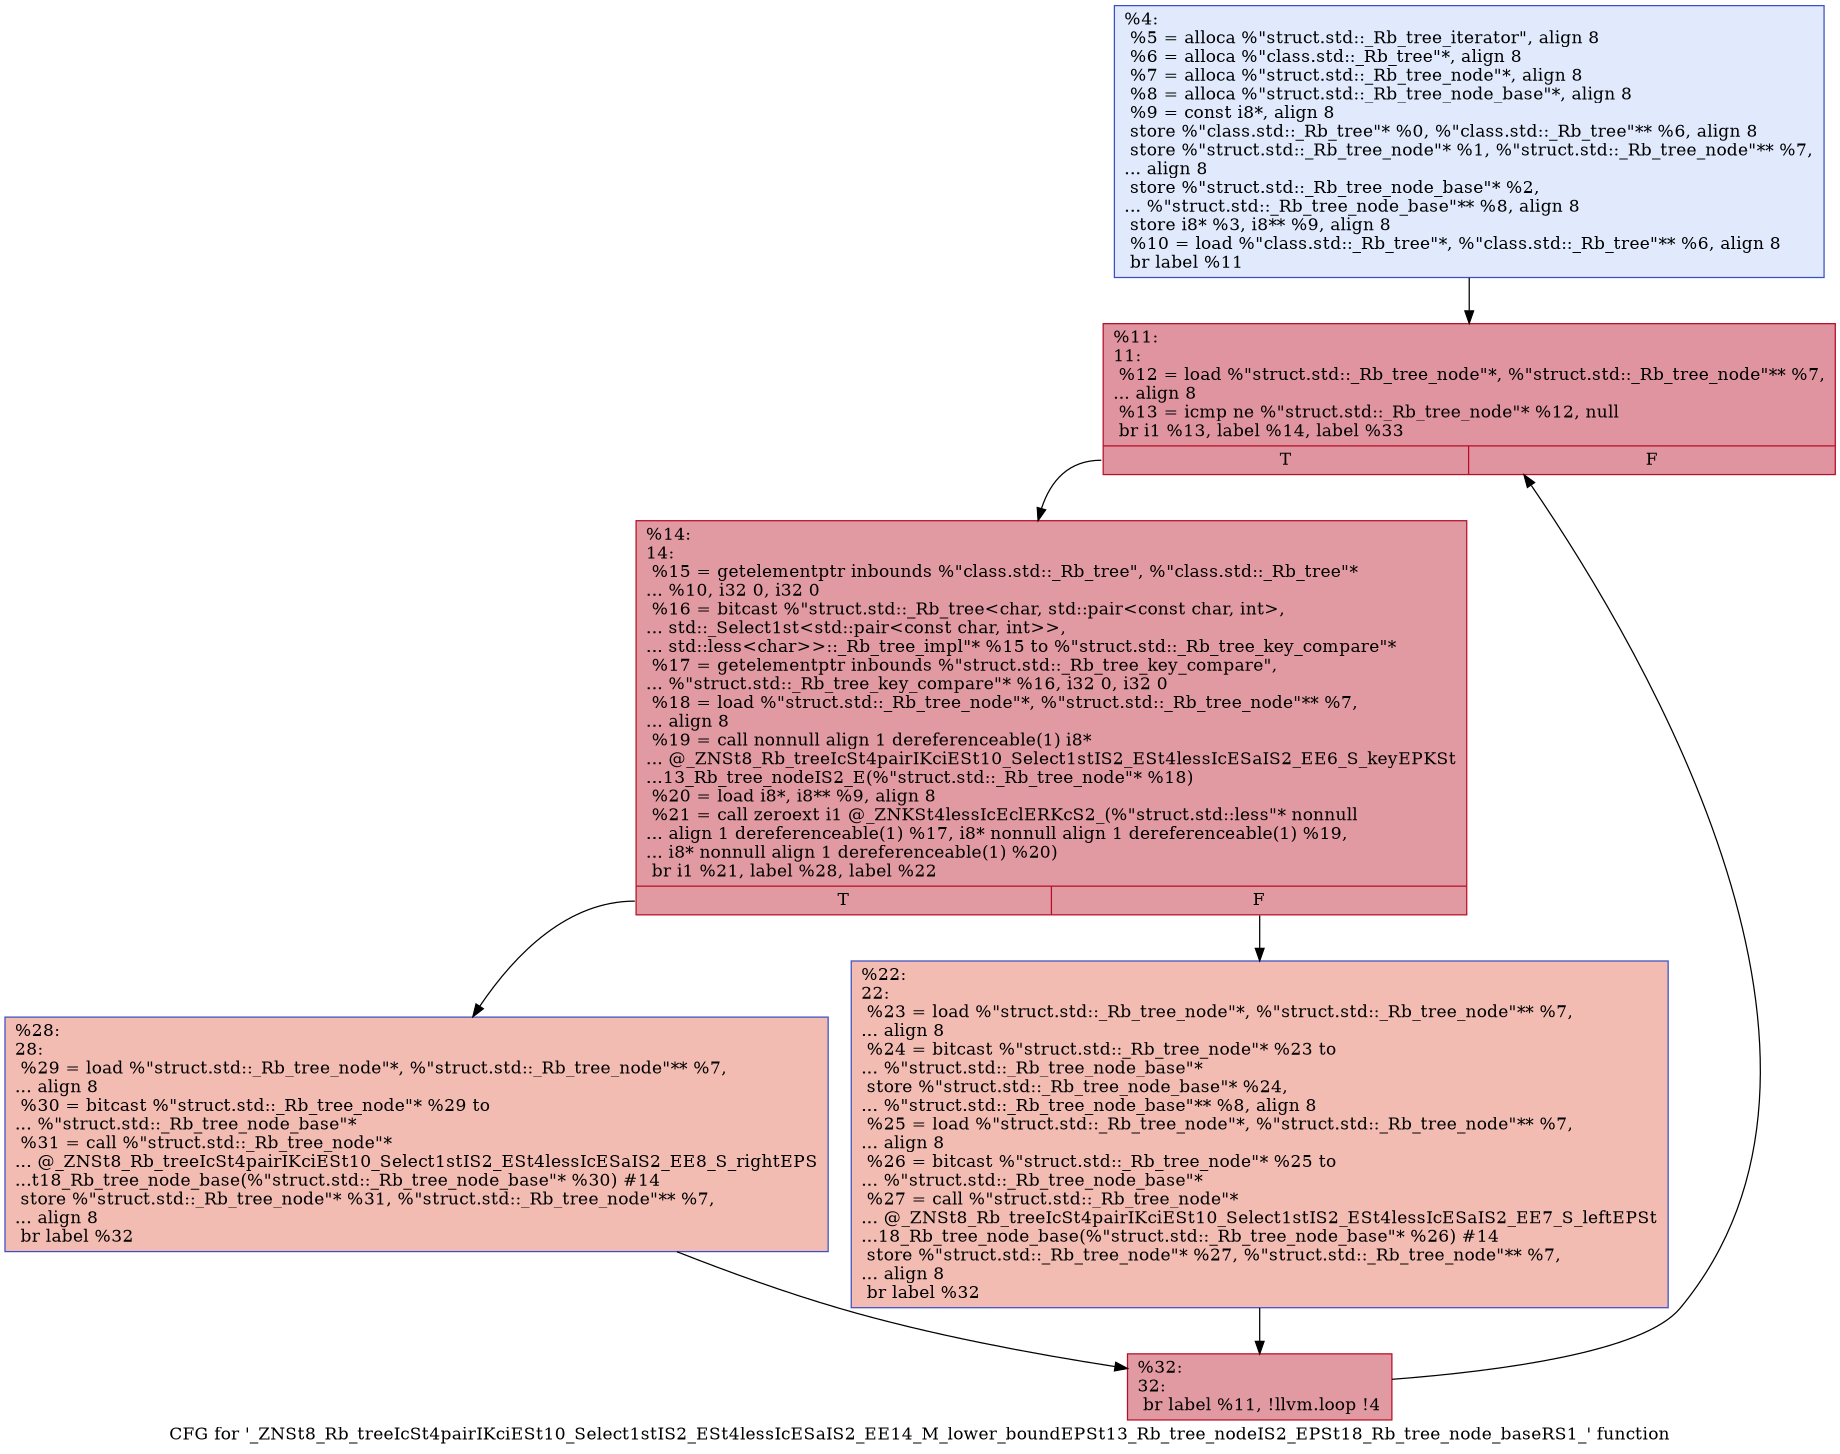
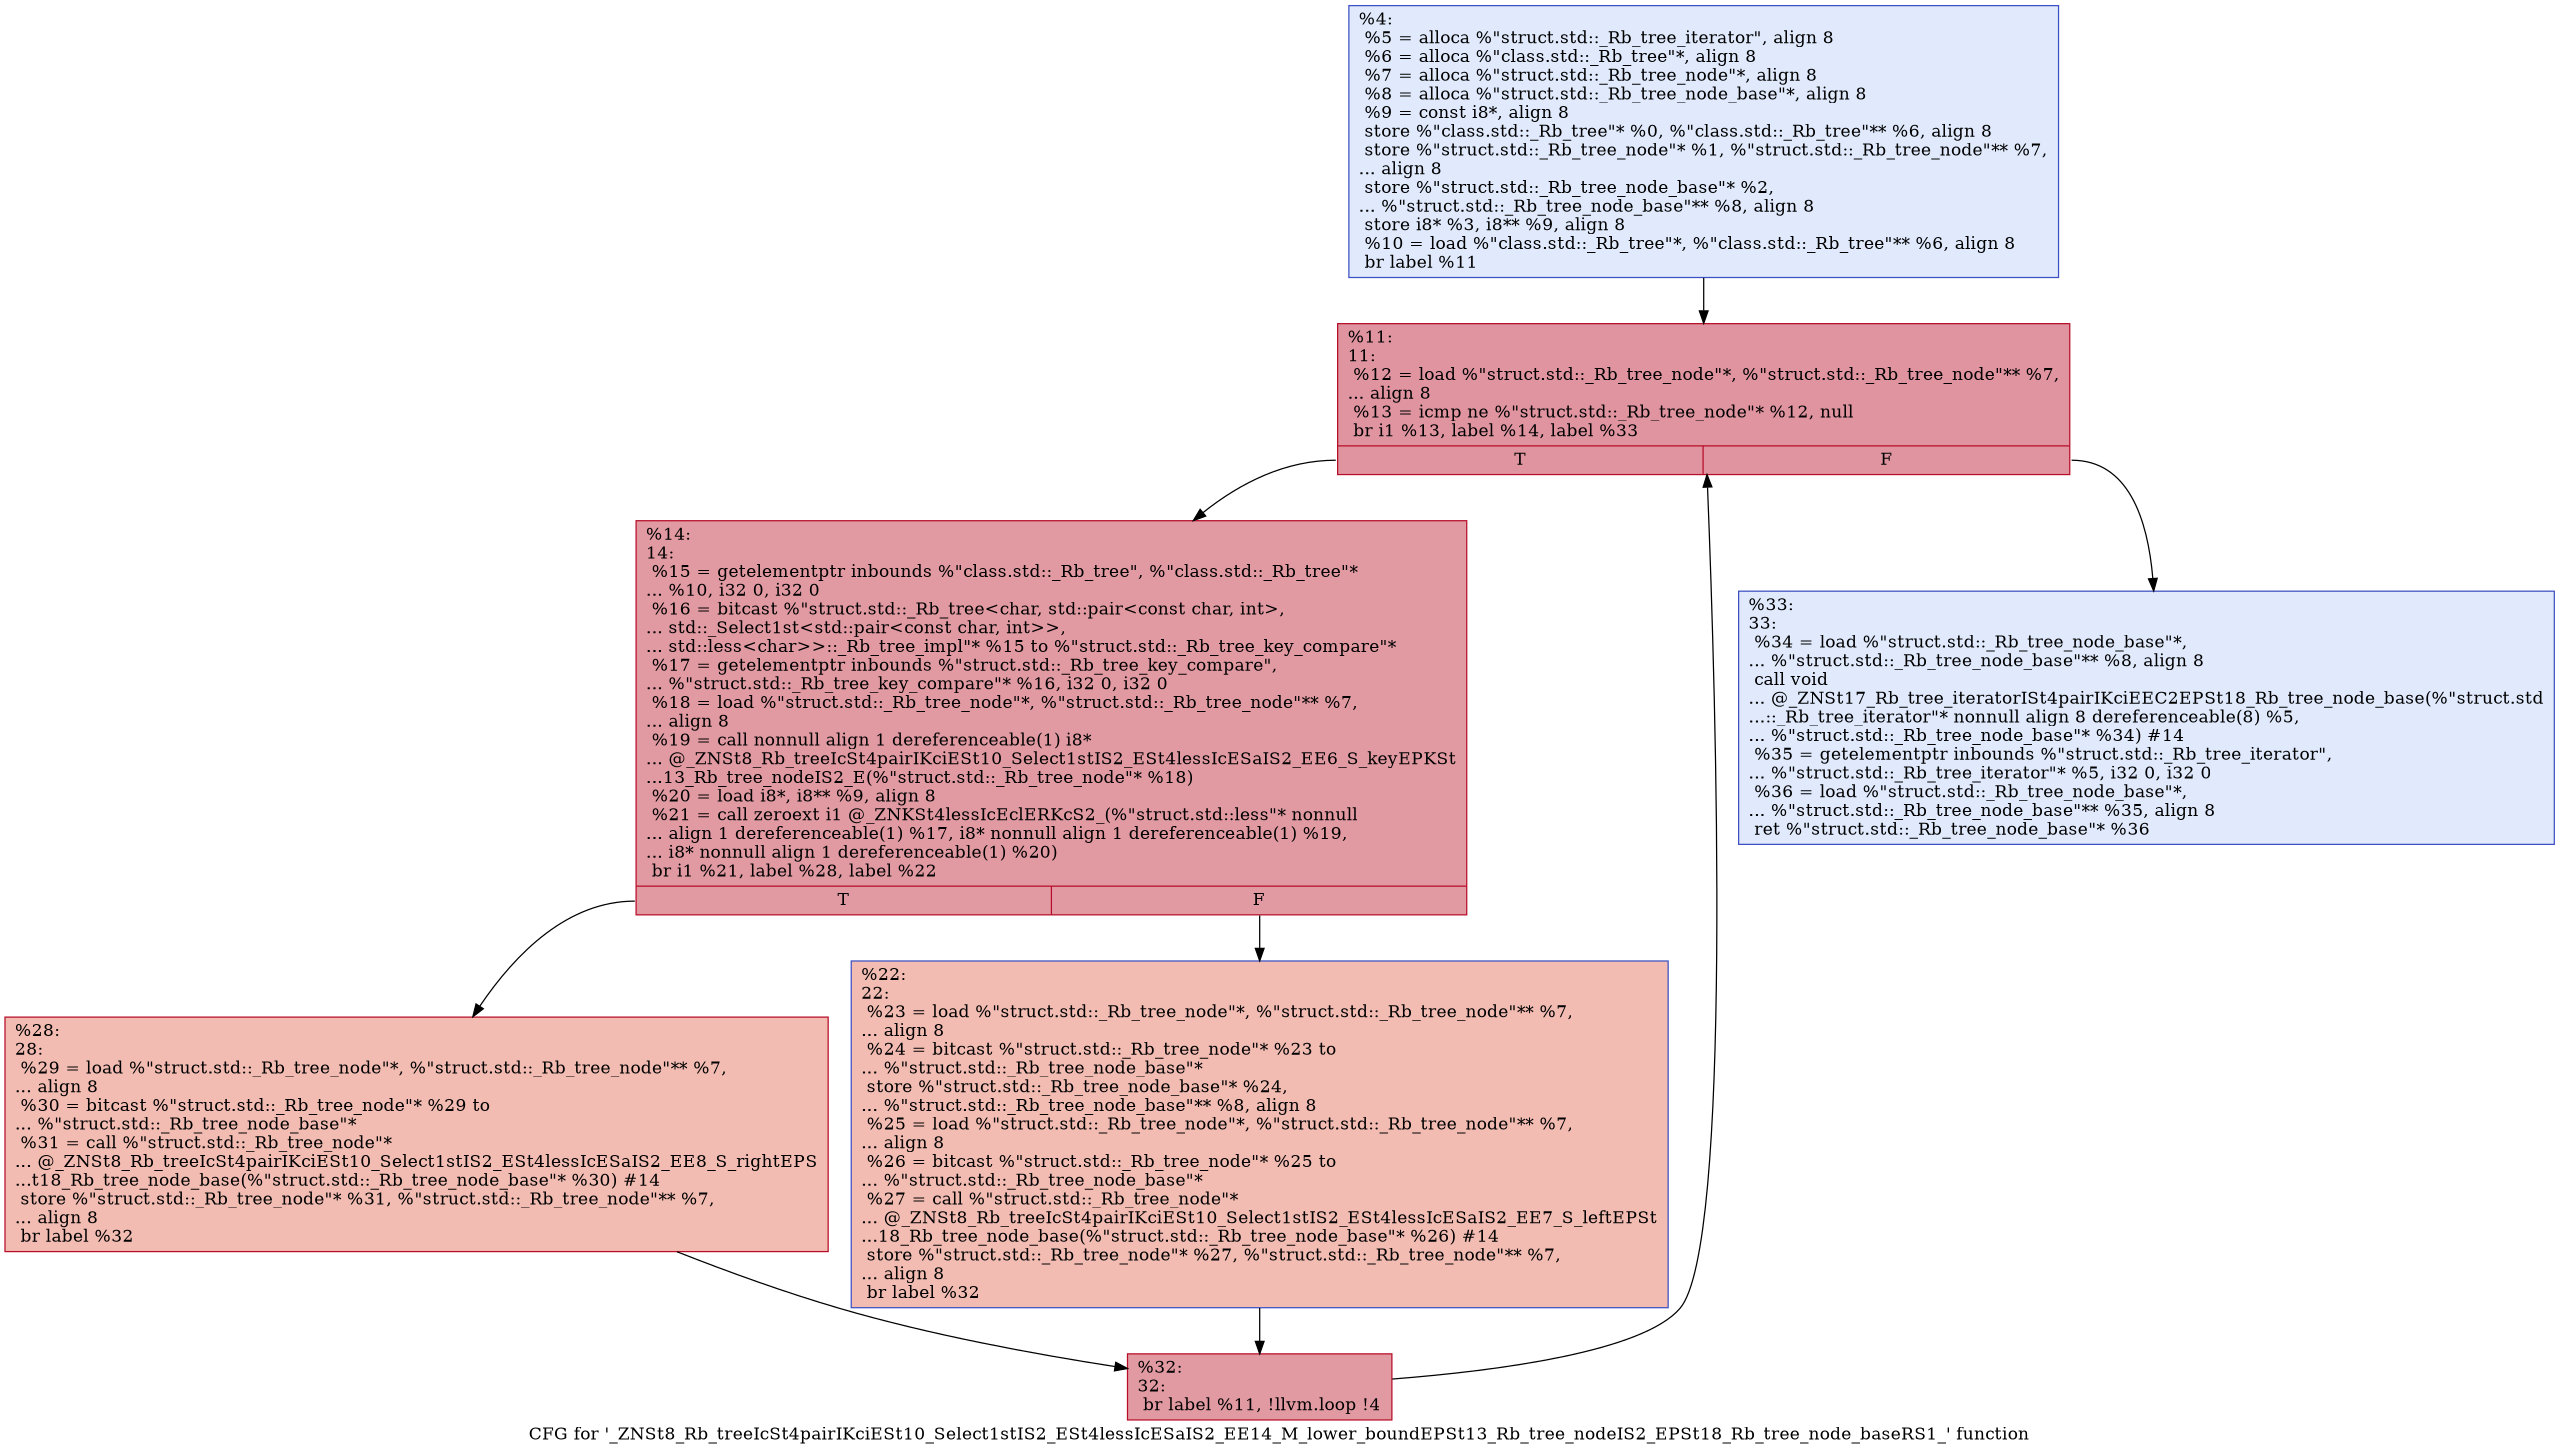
none -> (2146, 718)
(417, 1134) -> (417, 1134)
